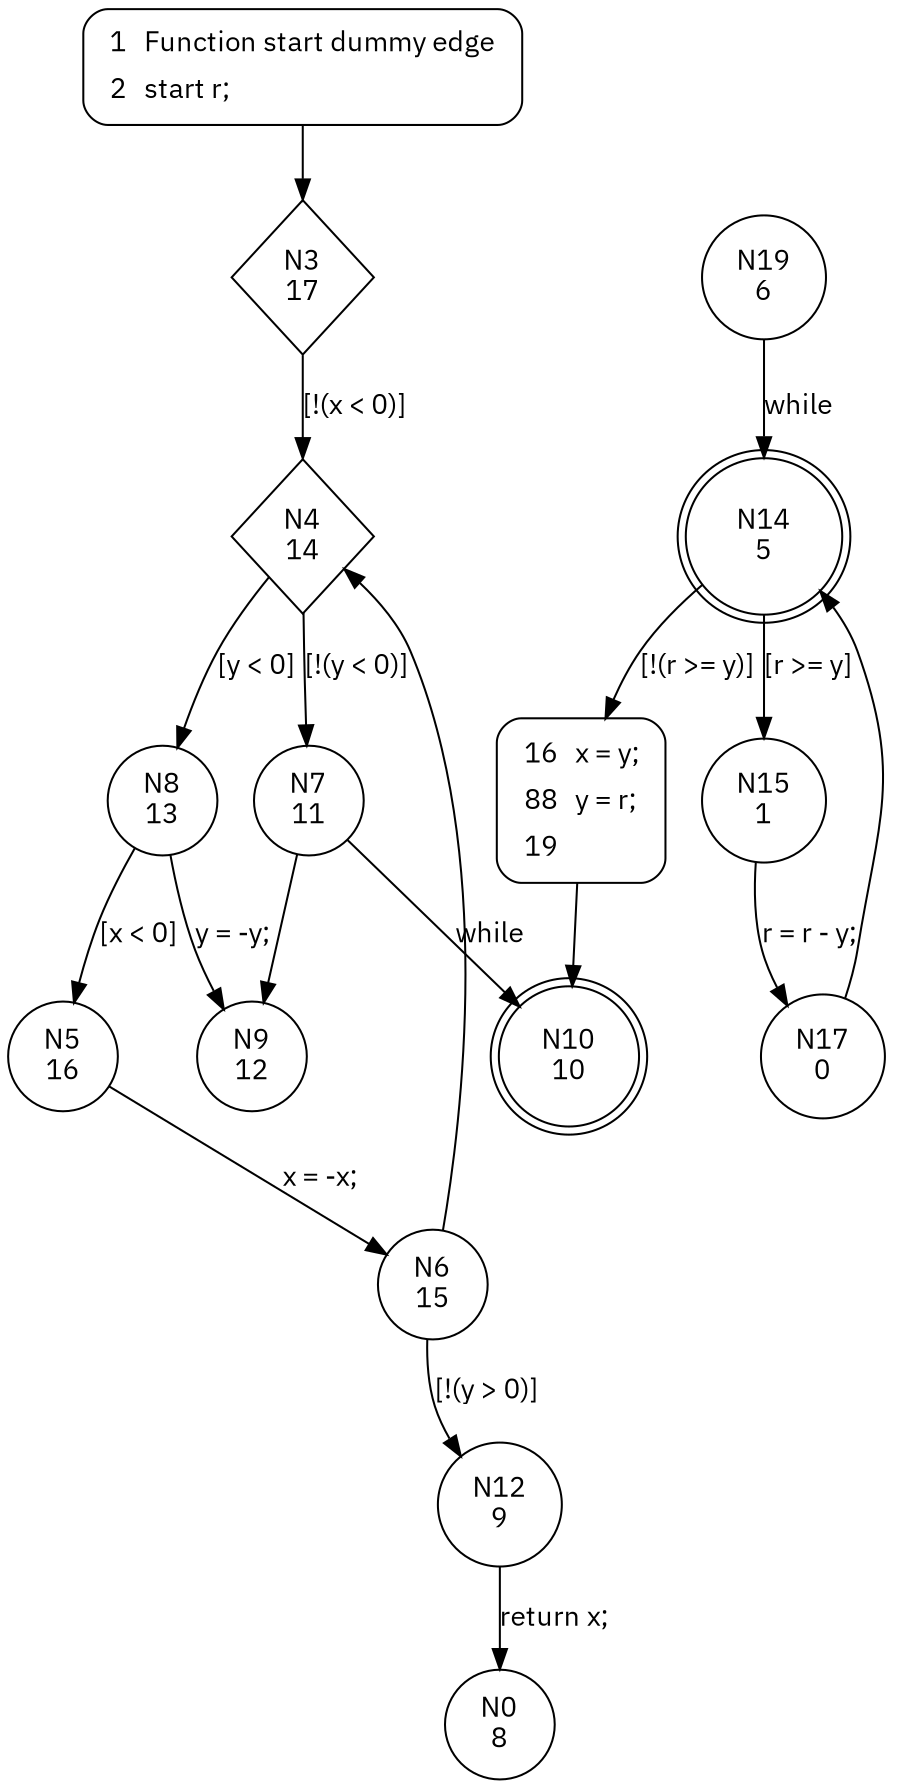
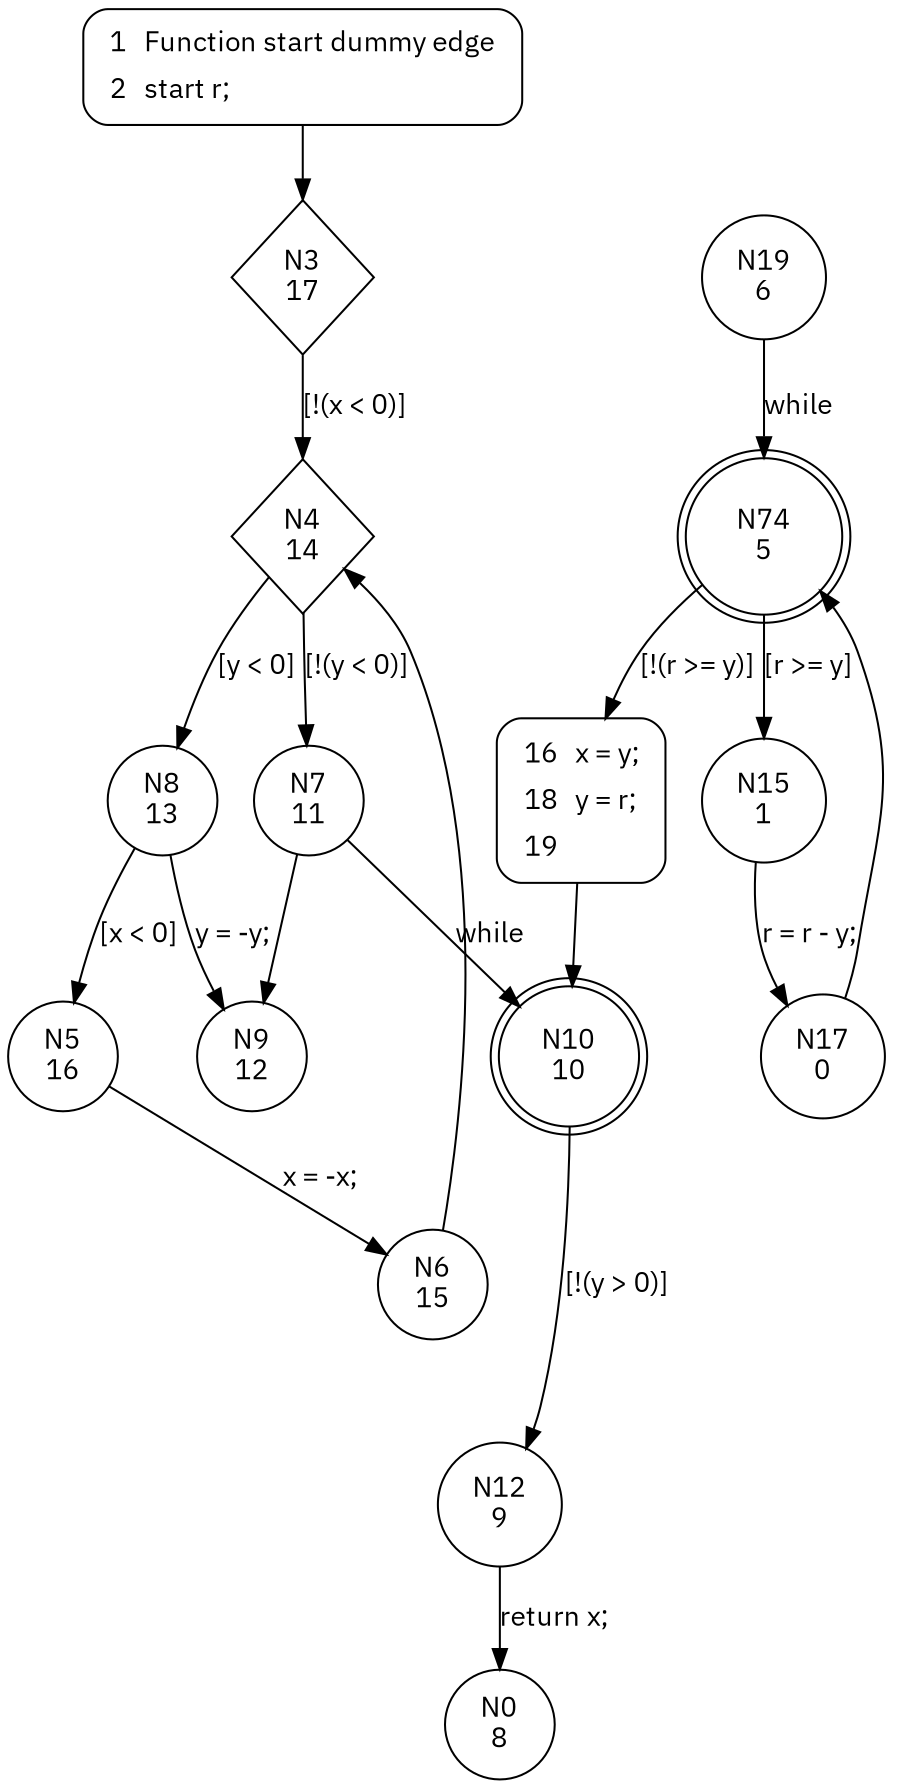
(764, 536) -> (764, 536)
(542, 801) -> (542, 801)
(431, 1391) -> (561, 1279)
